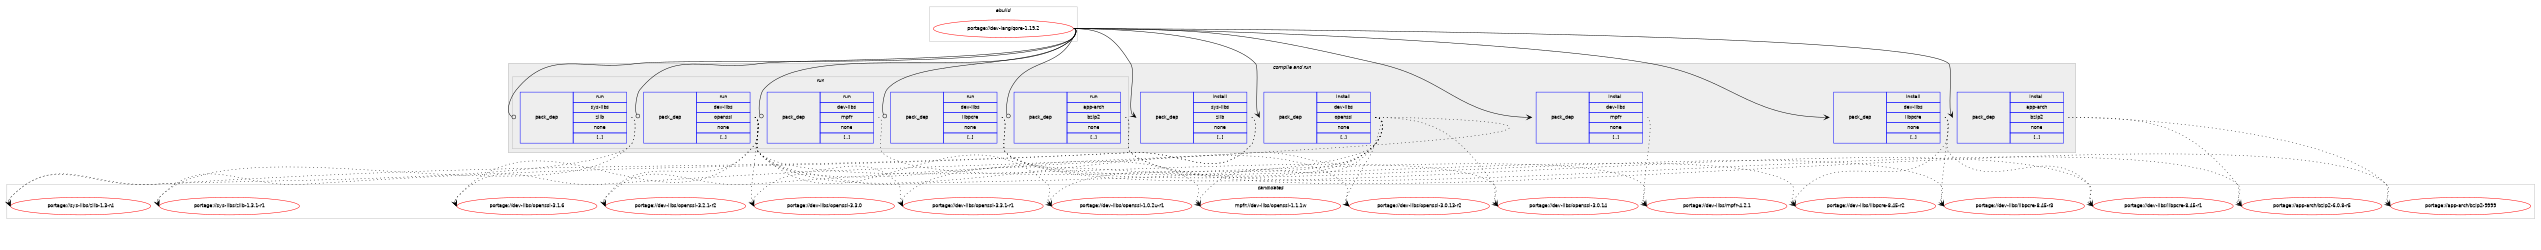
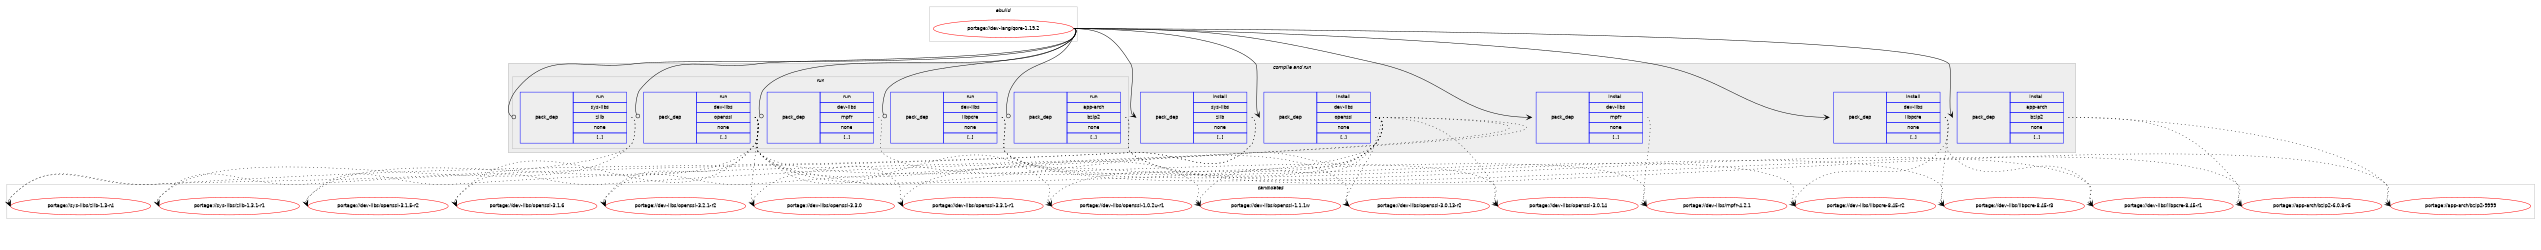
none -> (378, 206)
(1271, 206) -> (1271, 206)
